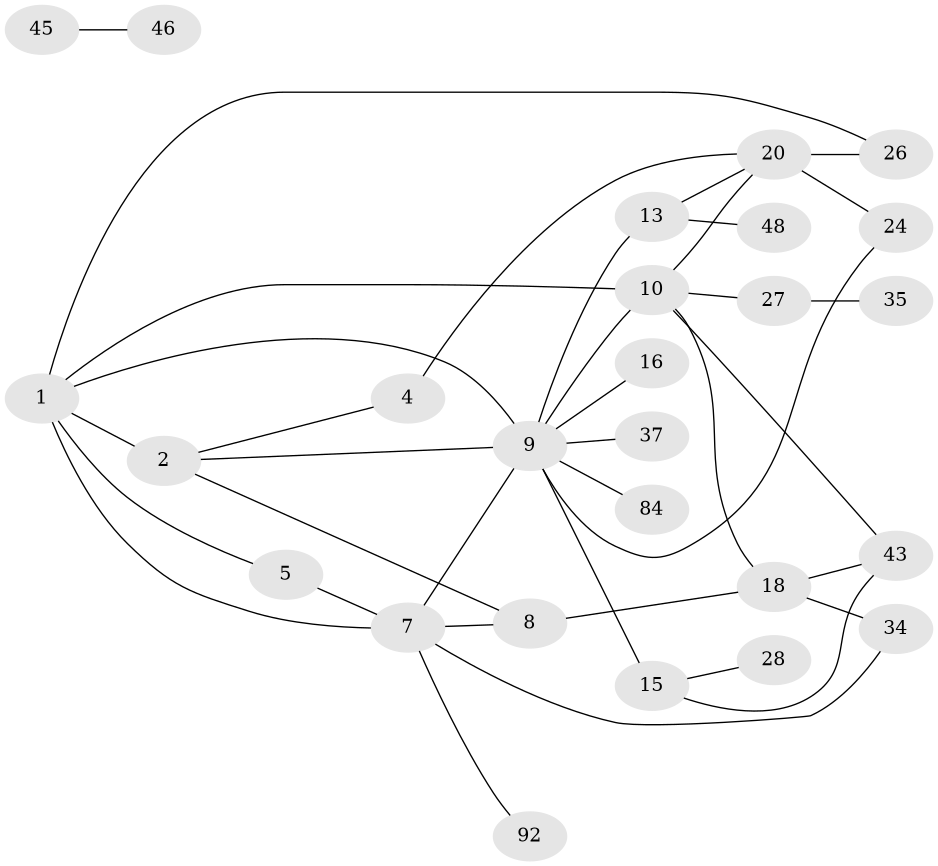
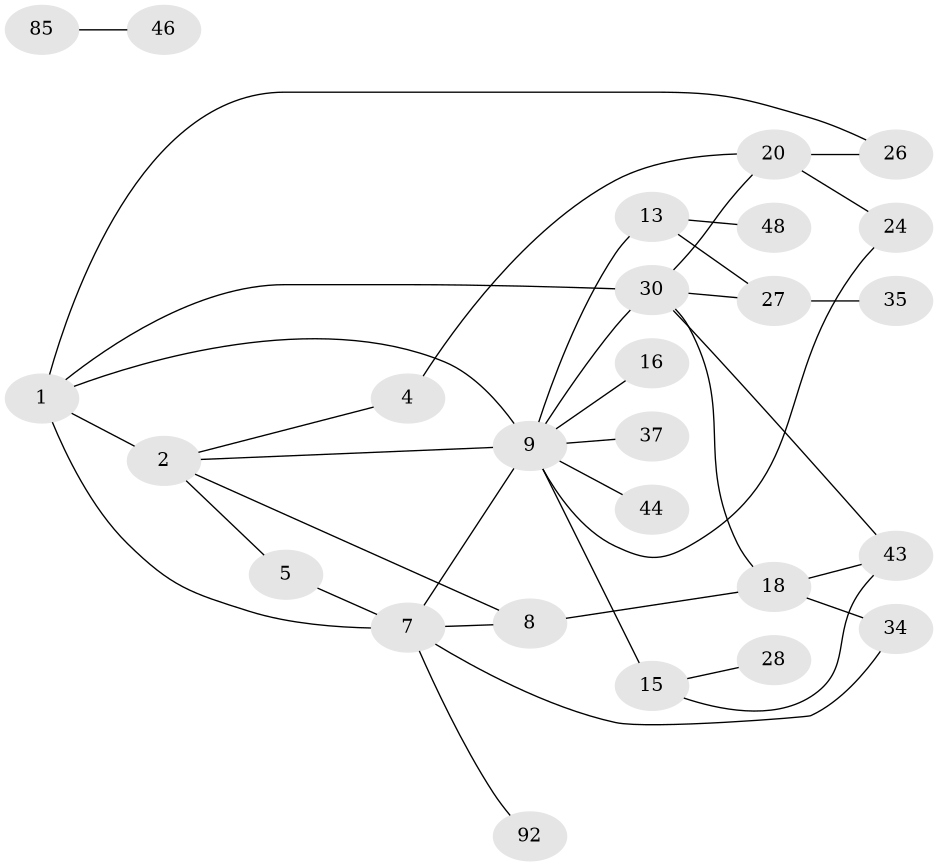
(42, 30) -> (42, 30)
(713, 186) -> (713, 259)
(652, 290) -> (652, 290)
(143, 509) -> (225, 518)
(652, 510) -> (652, 510)
